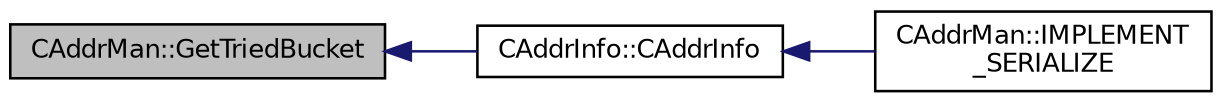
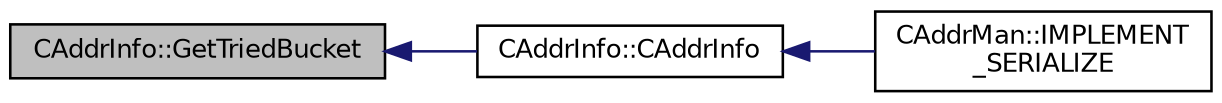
(198, 51) -> (198, 51)
